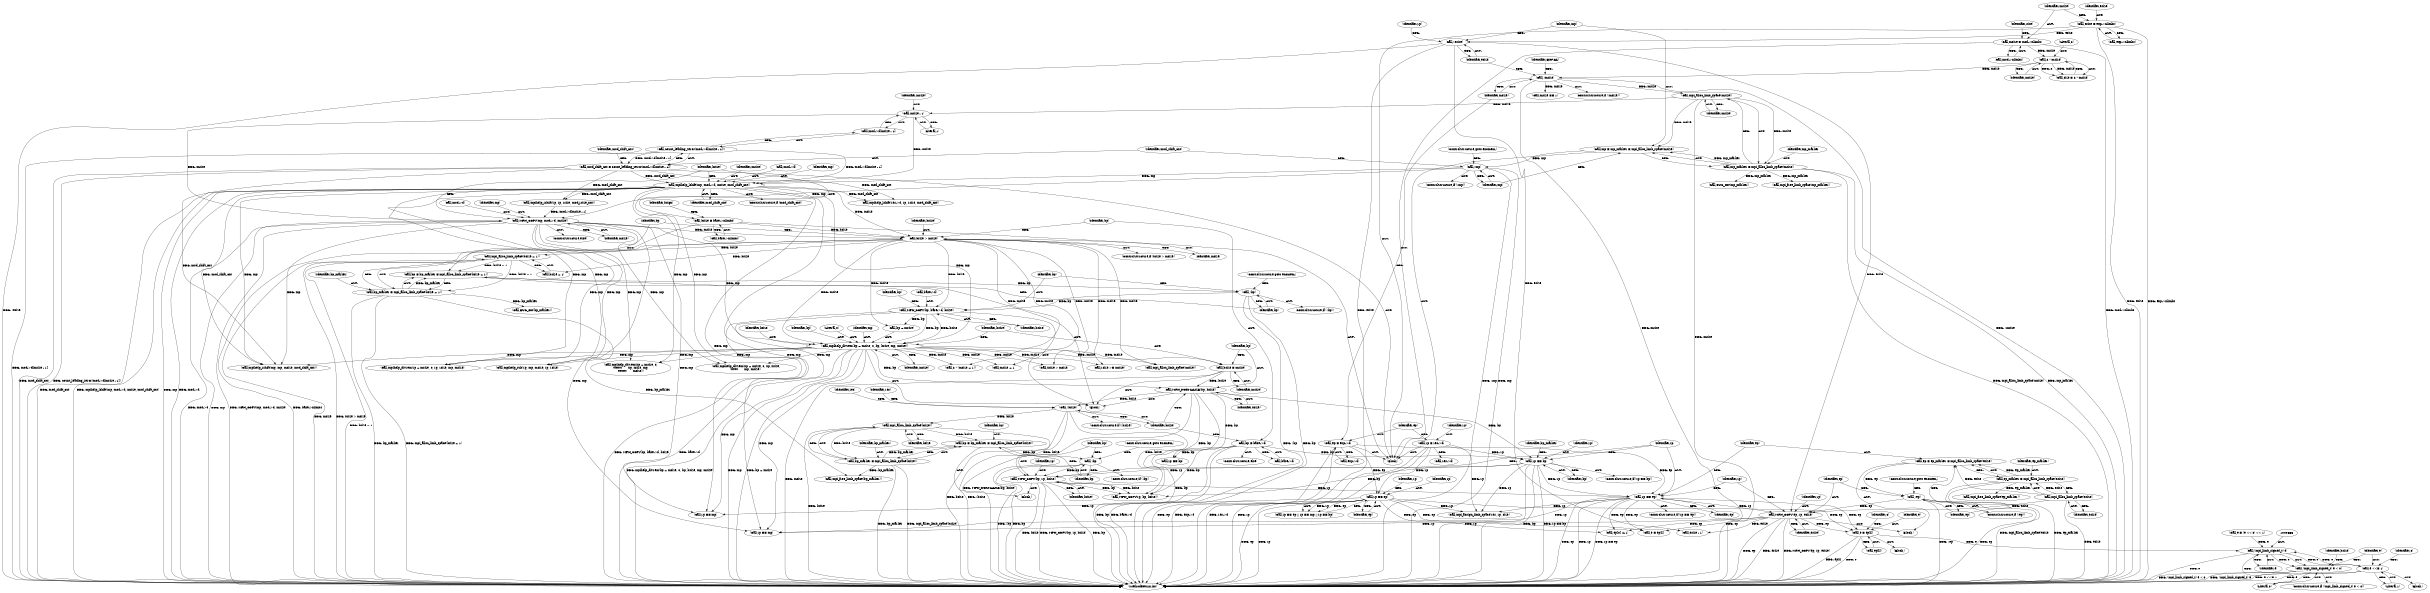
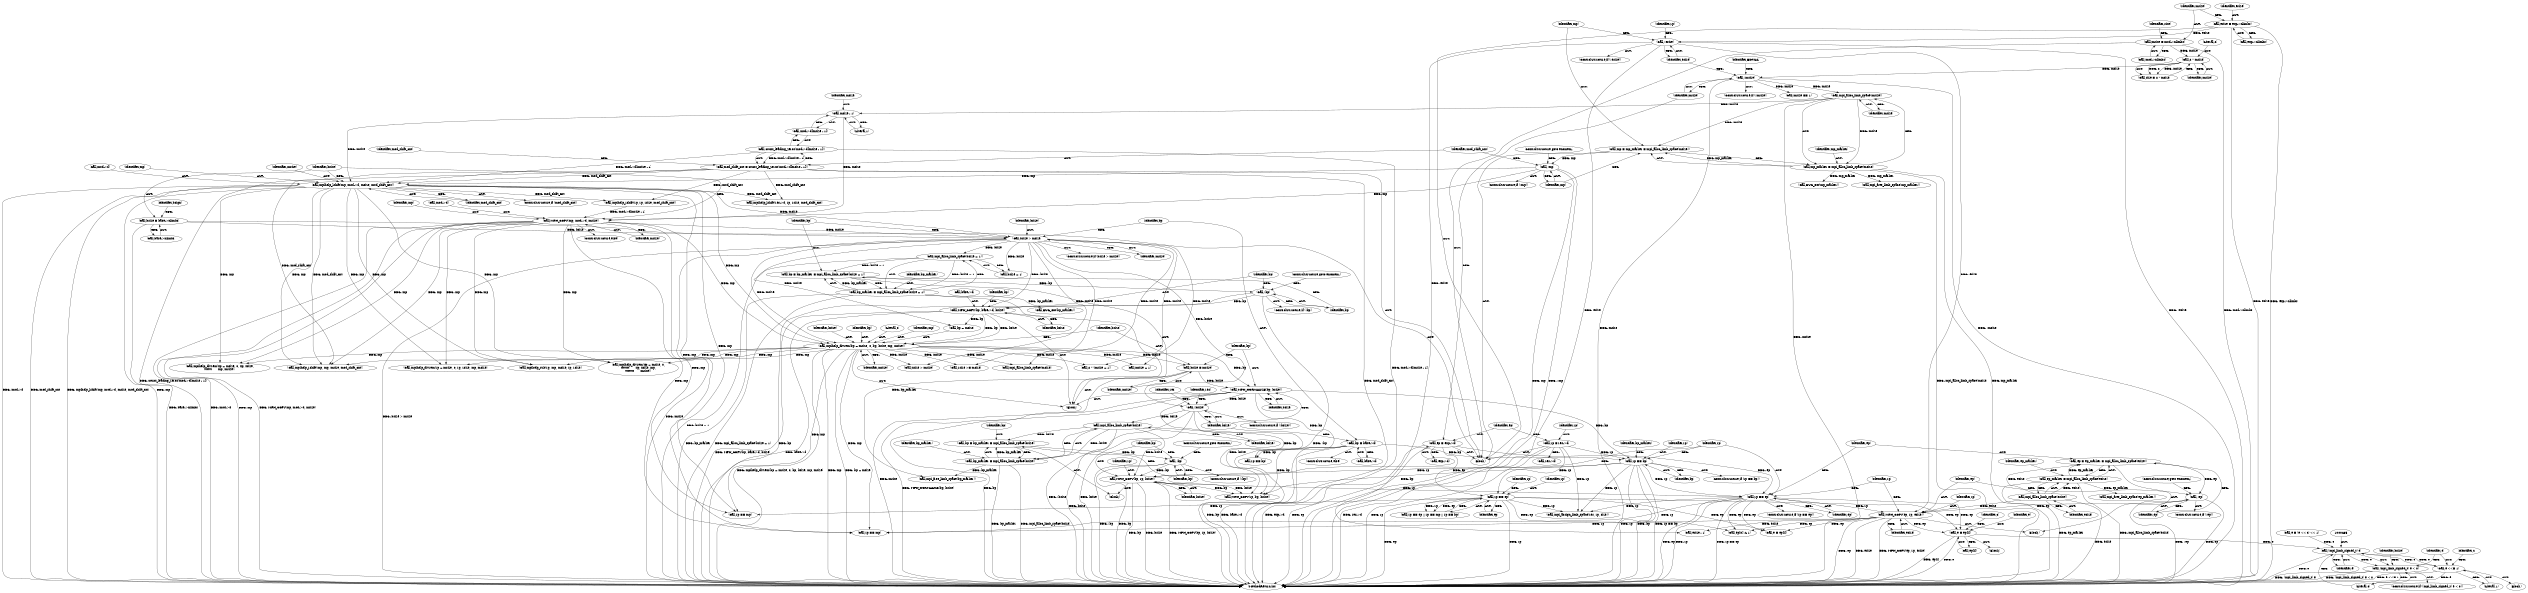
none -> (1600, 60)
(559, 203) -> (640, 203)
none -> (1205, 335)
